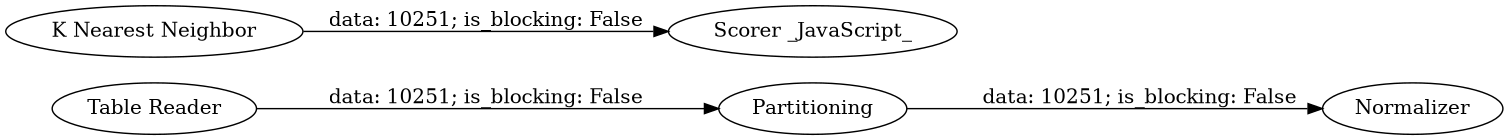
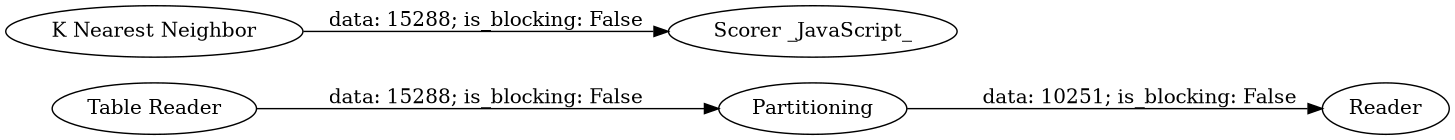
(486, 21) -> (486, 21)
(486, 98) -> (486, 98)
(1413, 109) -> (1386, 109)
